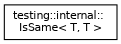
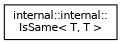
(61, 22) -> (61, 22)
